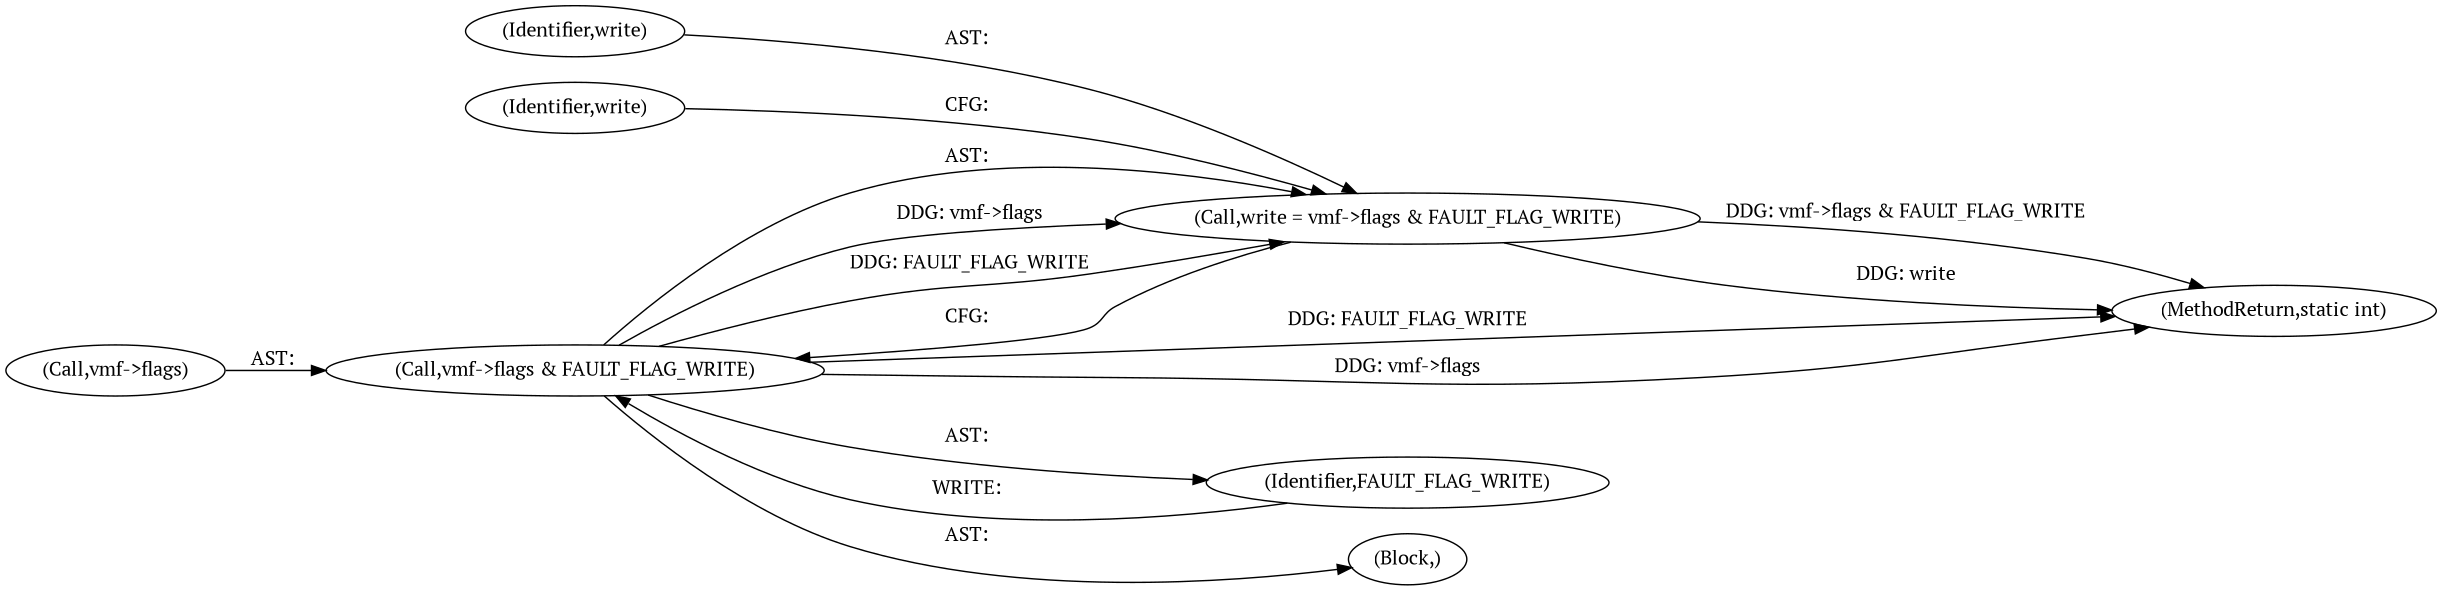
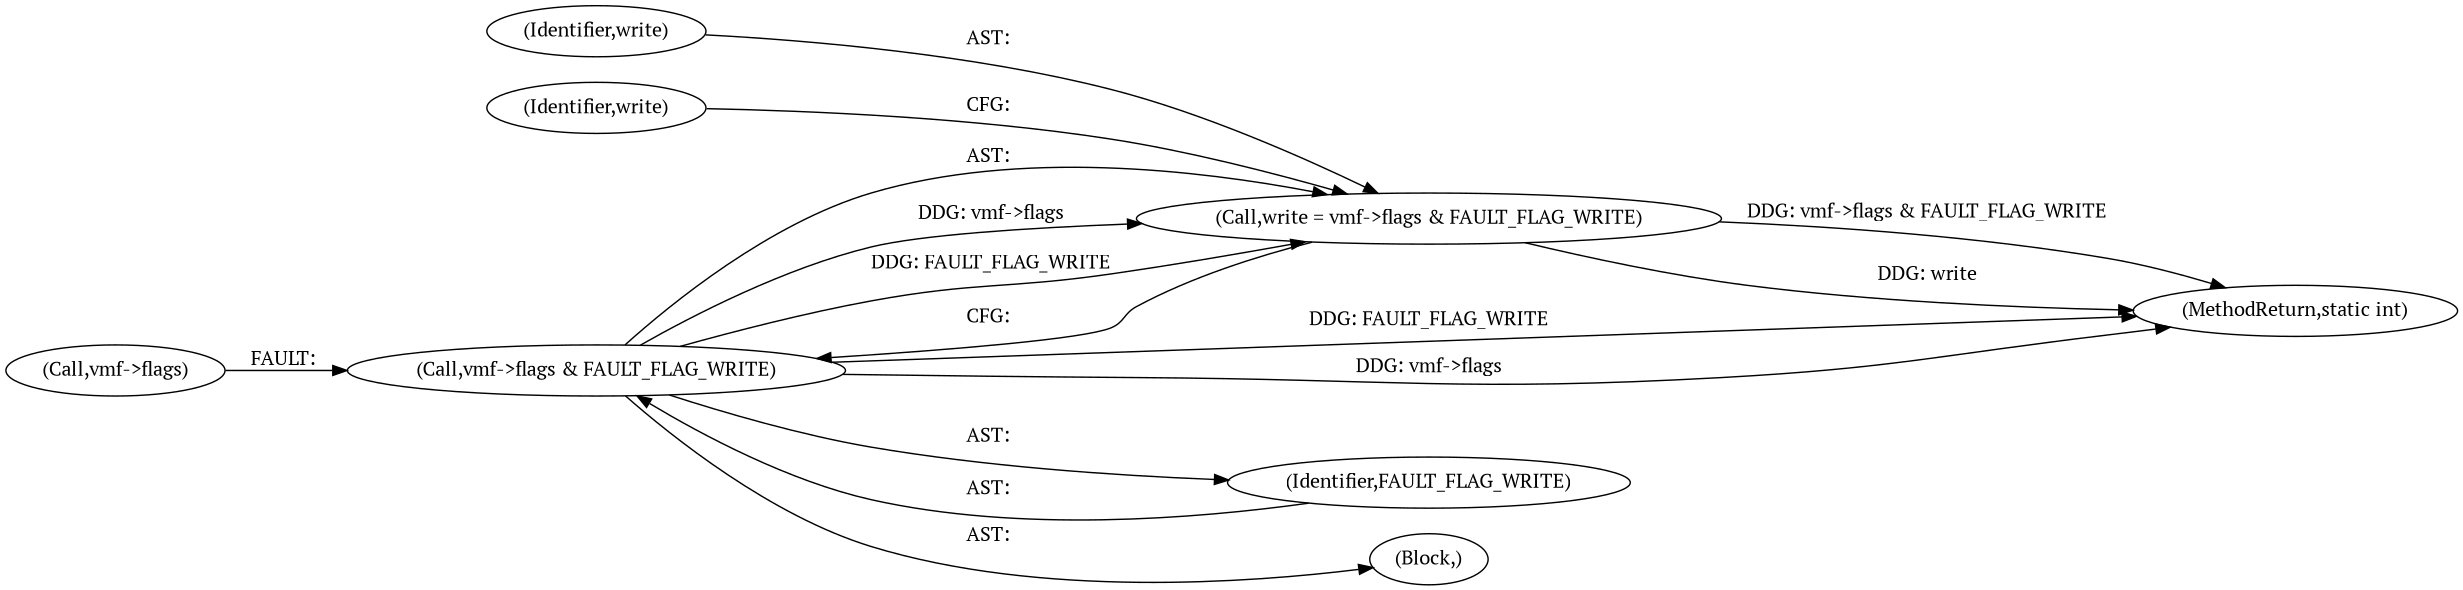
(276, 360) -> (286, 360)
(970, 489) -> (991, 489)
